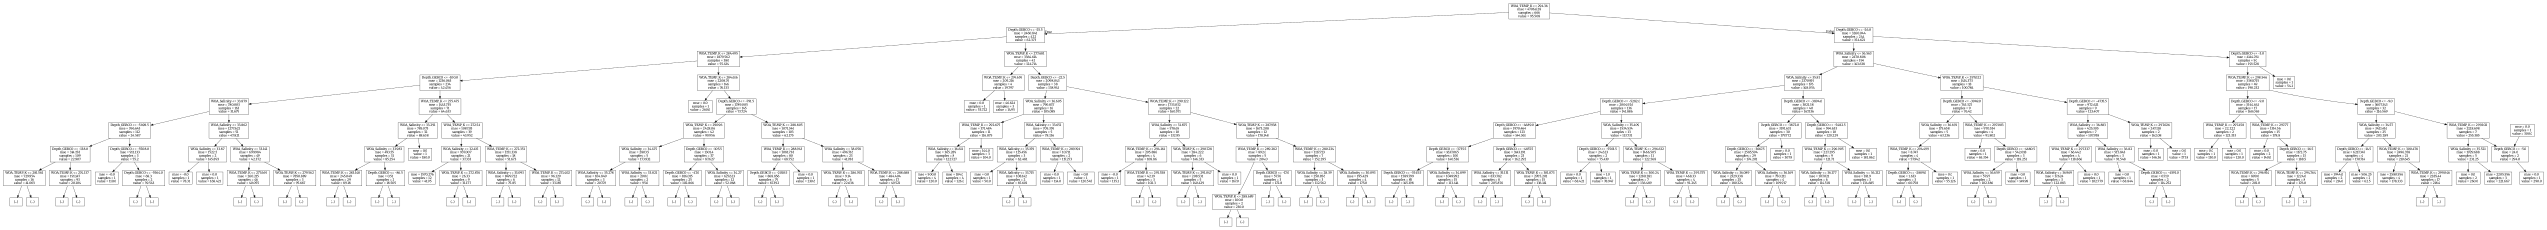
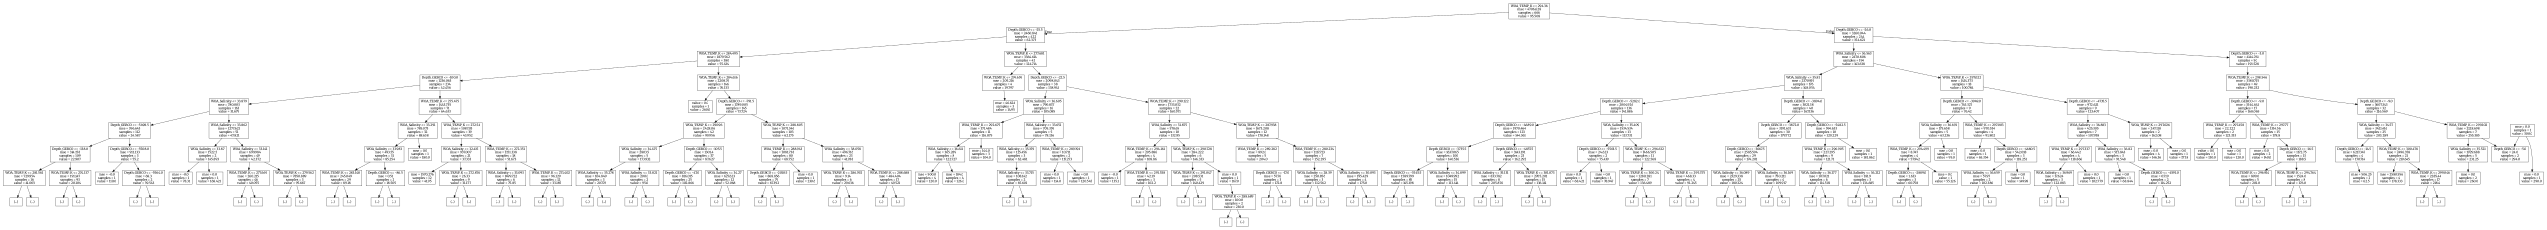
(2284, 83) -> none
(700, 107) -> (700, 107)
(977, 107) -> none
(420, 154) -> (420, 154)
(1782, 154) -> none
none -> (1946, 154)
(2151, 154) -> (2151, 154)
(2179, 154) -> (2179, 154)
(2206, 154) -> (2206, 154)
(2234, 154) -> (2234, 154)
(1264, 165) -> none
(2521, 166) -> (2532, 153)
(1247, 177) -> (1231, 188)
(843, 178) -> (843, 178)
(982, 178) -> none
(1081, 178) -> (1081, 178)
(1146, 178) -> (1146, 178)
(1603, 178) -> (1603, 178)
(1945, 178) -> (1945, 178)
(2018, 178) -> (2018, 178)
(2296, 178) -> (2296, 178)
(2334, 178) -> none
(2362, 178) -> (2362, 178)
(2498, 178) -> none
